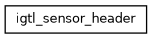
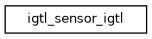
(76, 19) -> (76, 19)
